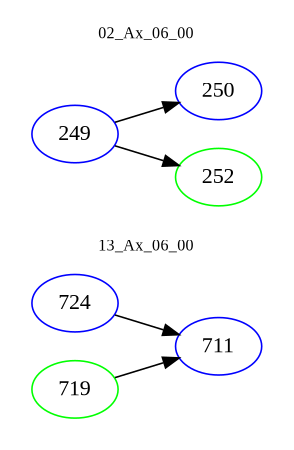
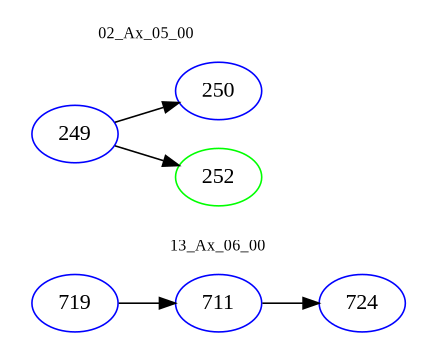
(147, 34) -> (147, 34)
(139, 322) -> (283, 303)
(75, 389) -> (75, 303)
